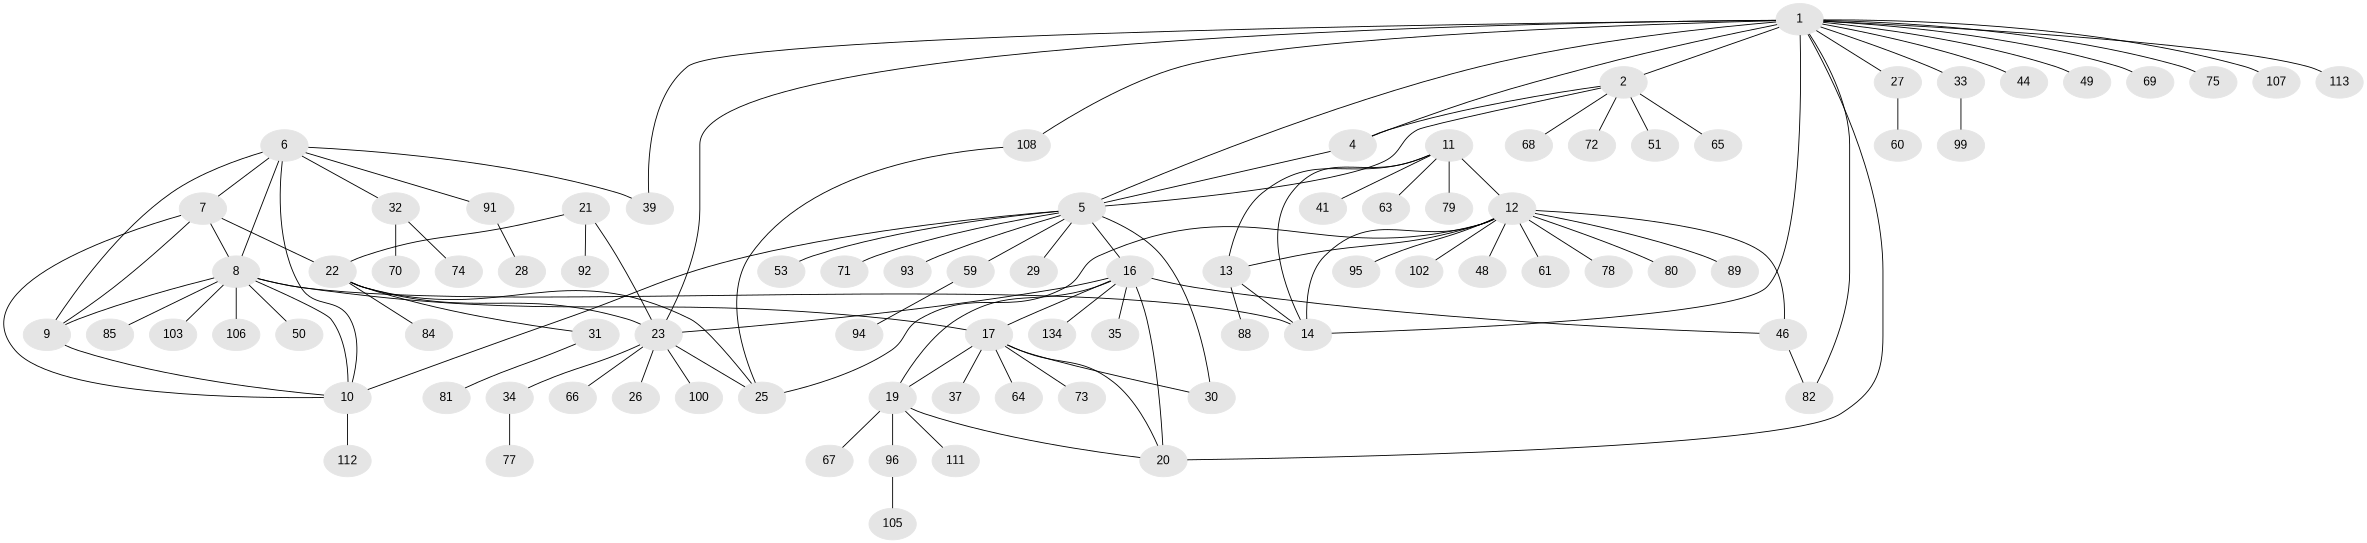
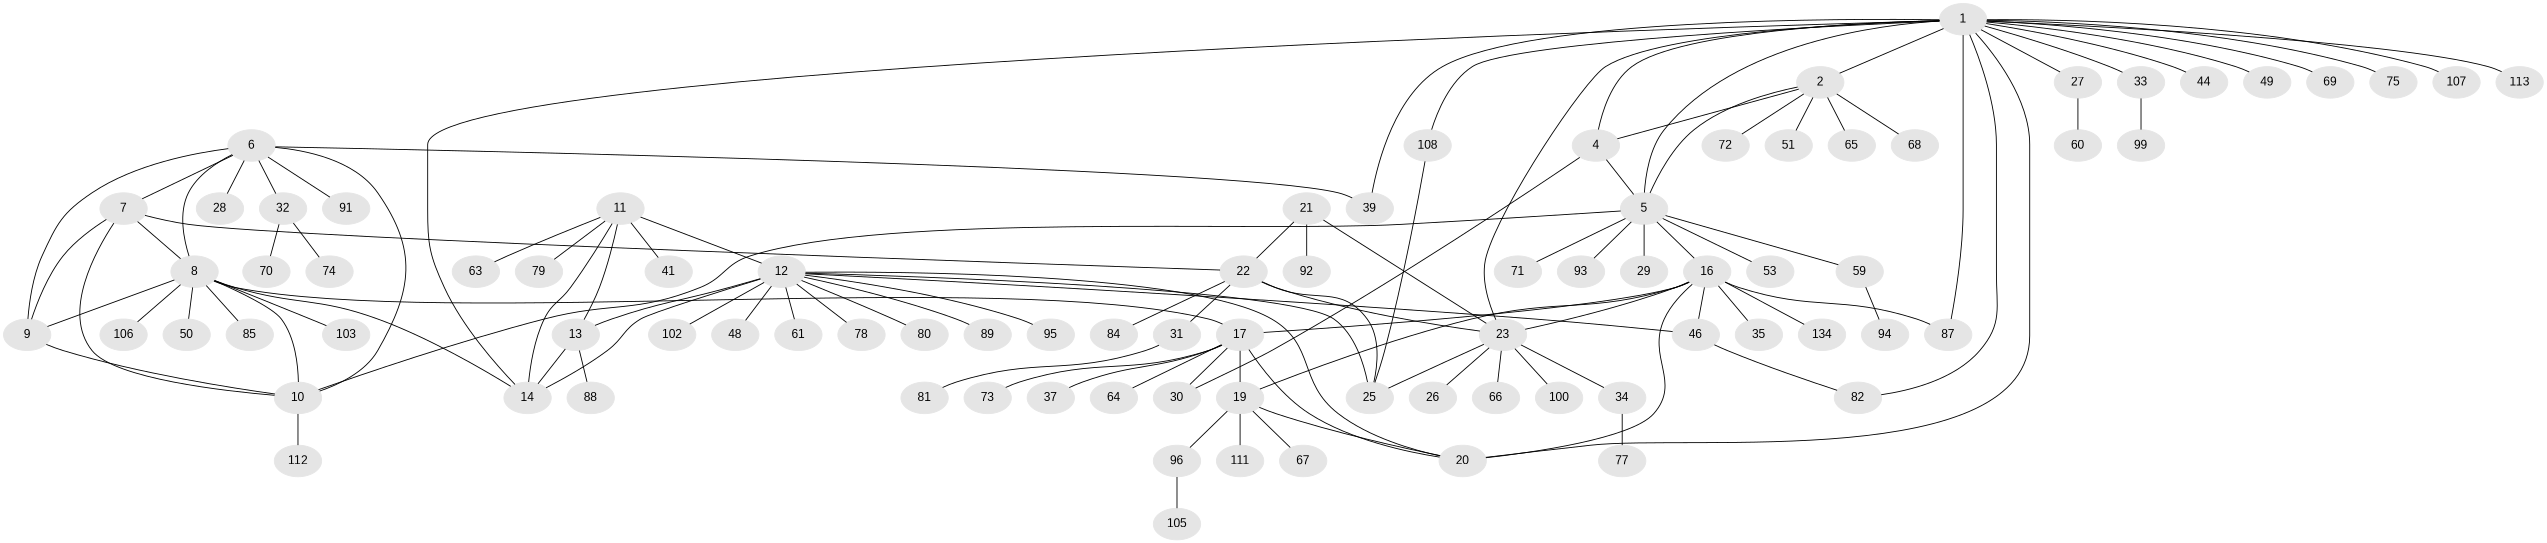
(506, 240) -> (236, 177)
(1177, 278) -> (1392, 279)
none -> (1241, 307)
none -> (1948, 335)
